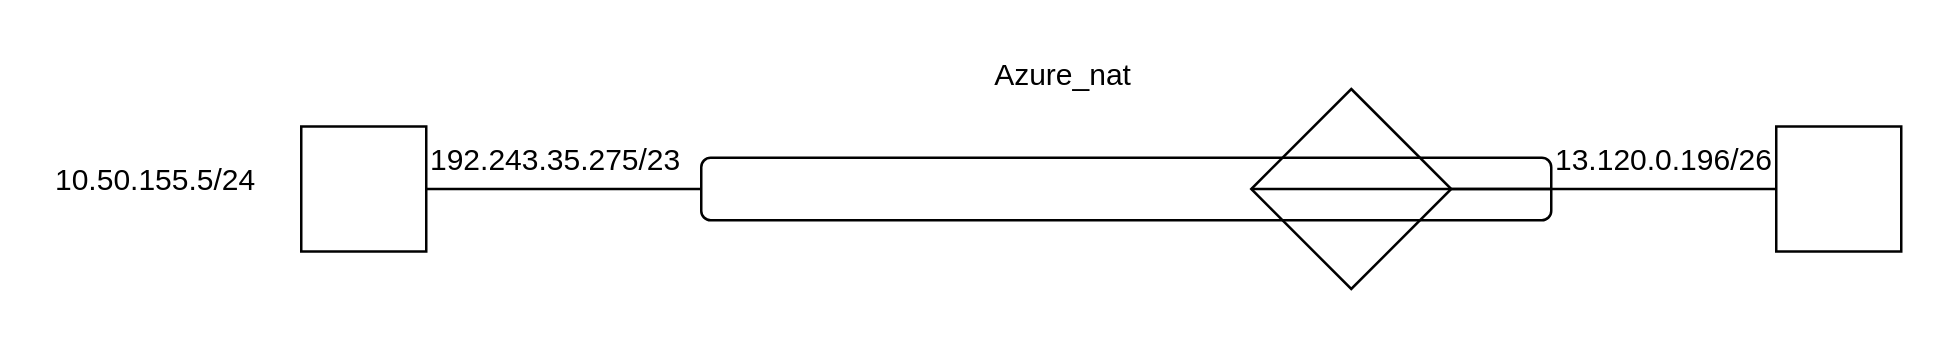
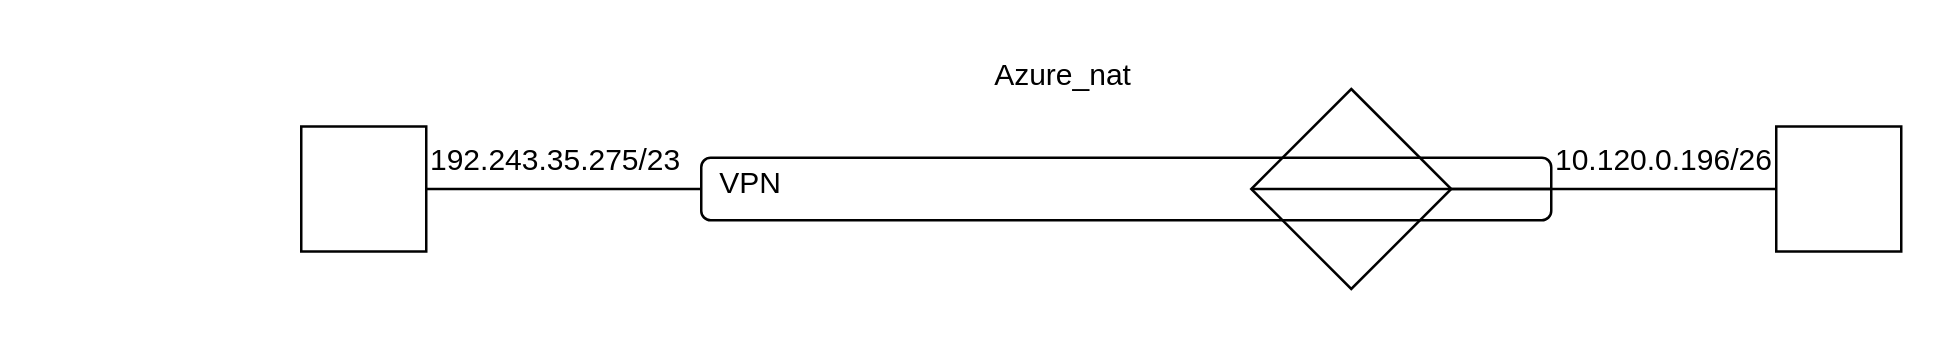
(1671, 162) -> (1671, 162)
(164, 183) -> none
none -> (751, 183)
